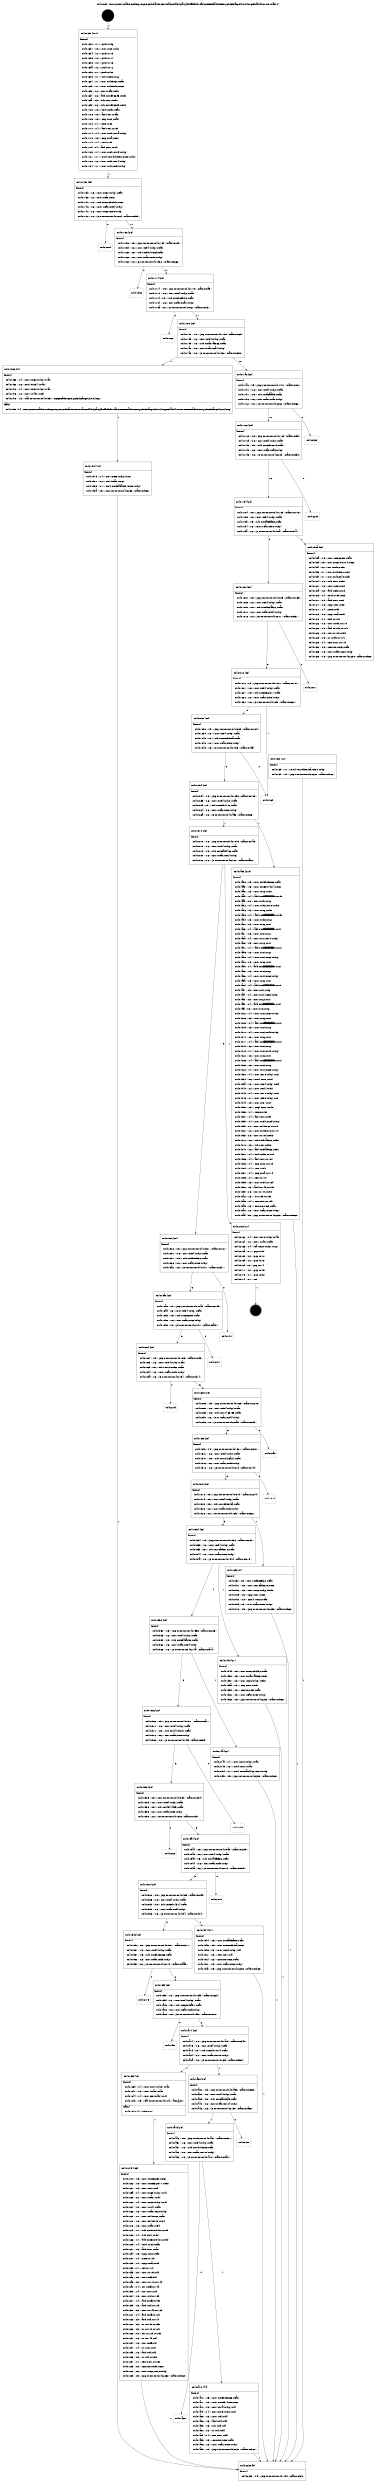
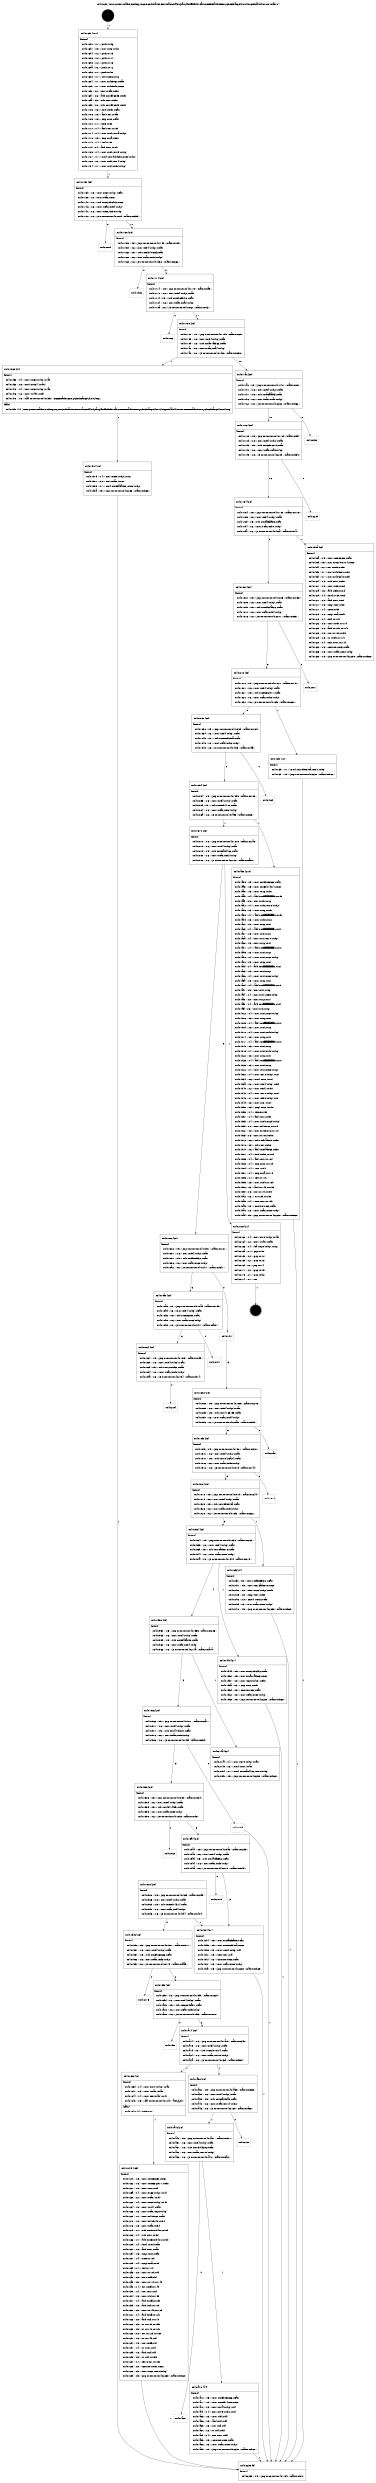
(267, 751) -> (286, 730)
(198, 1385) -> (227, 1364)
(194, 1876) -> (227, 1898)
(276, 2118) -> (269, 2141)
